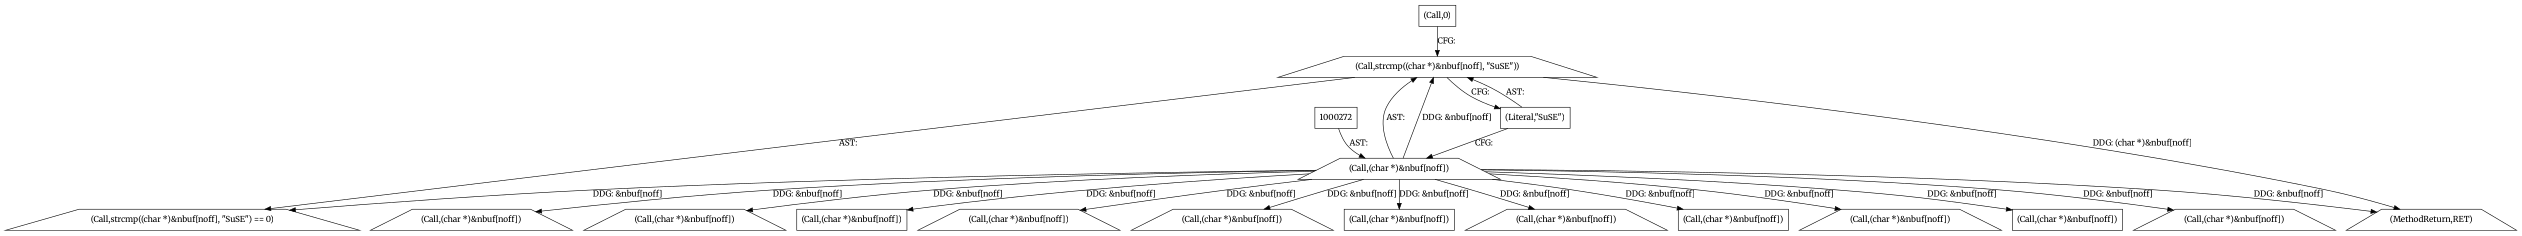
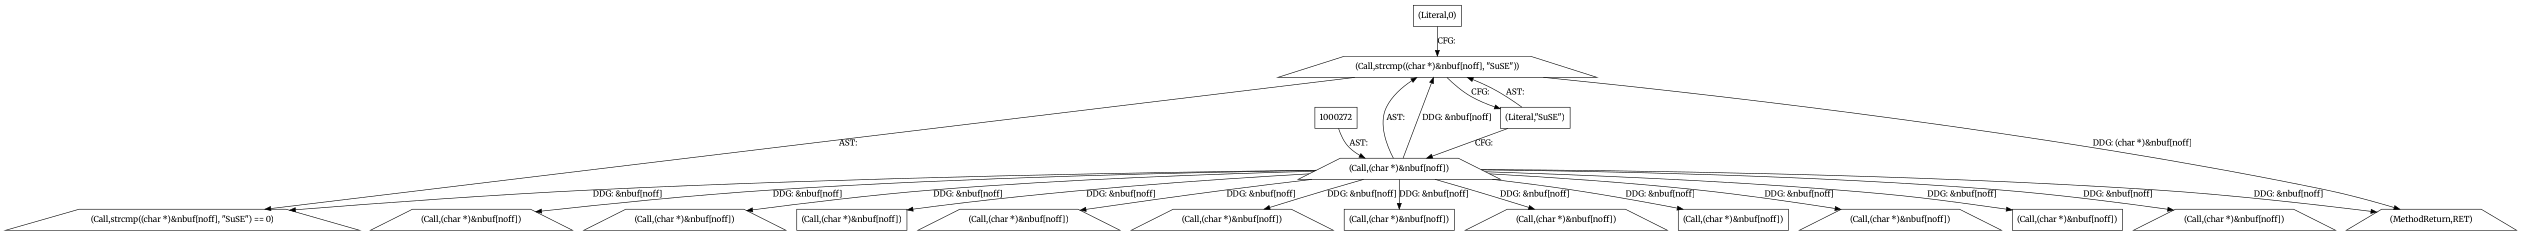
(1437, 16) -> (1437, 16)
